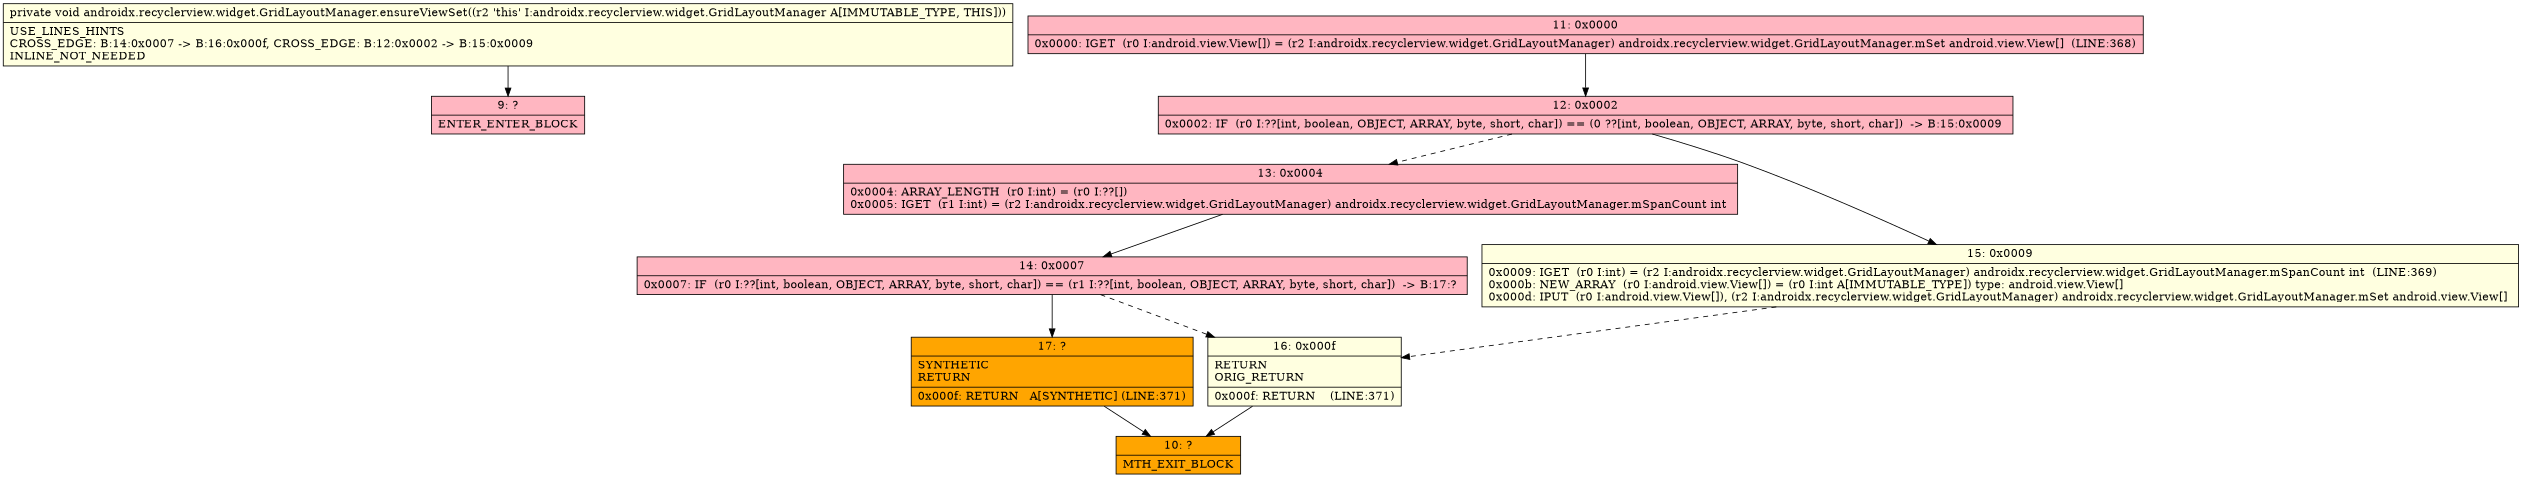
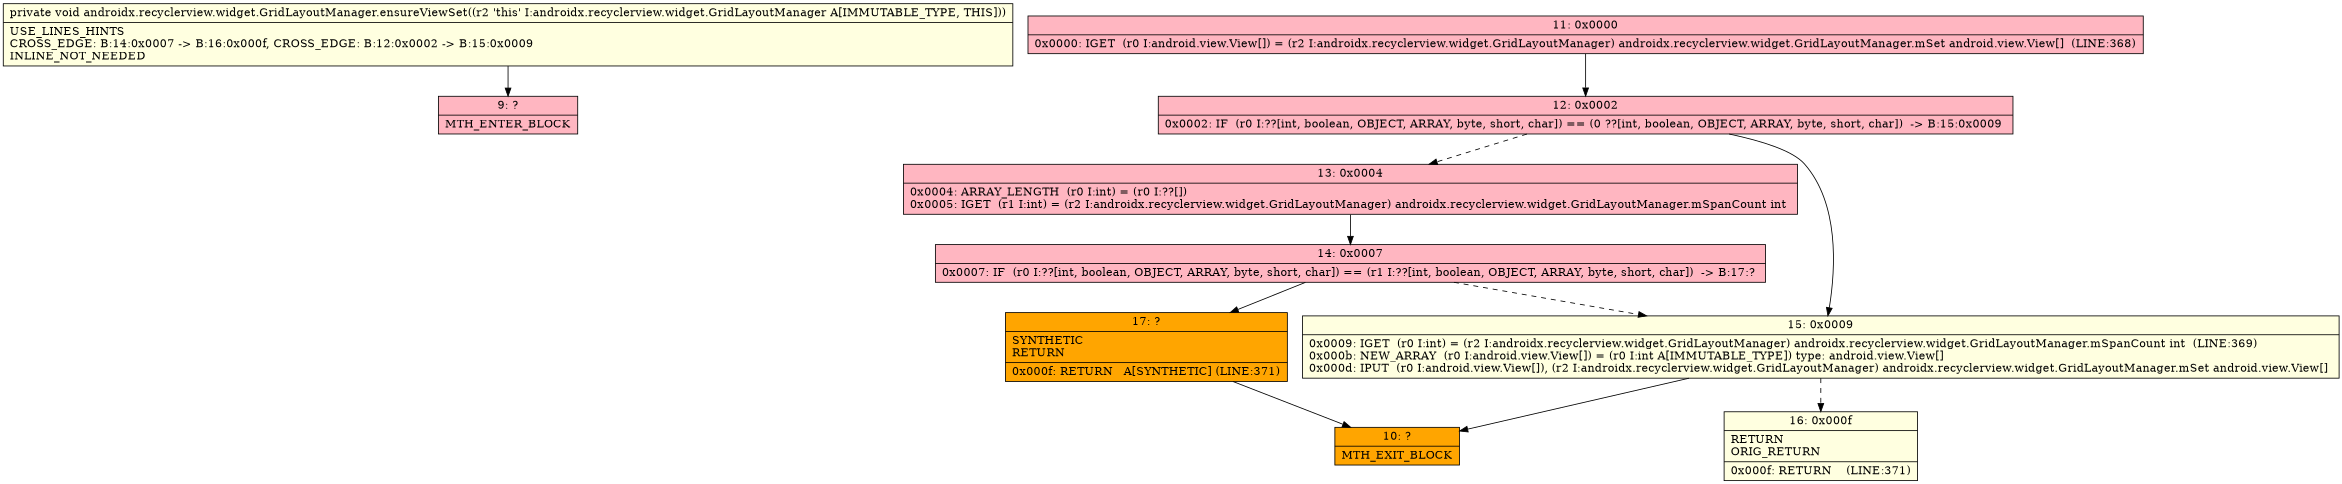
(508, 124) -> (508, 124)
(1154, 314) -> (1546, 298)
(1233, 419) -> (1578, 404)
